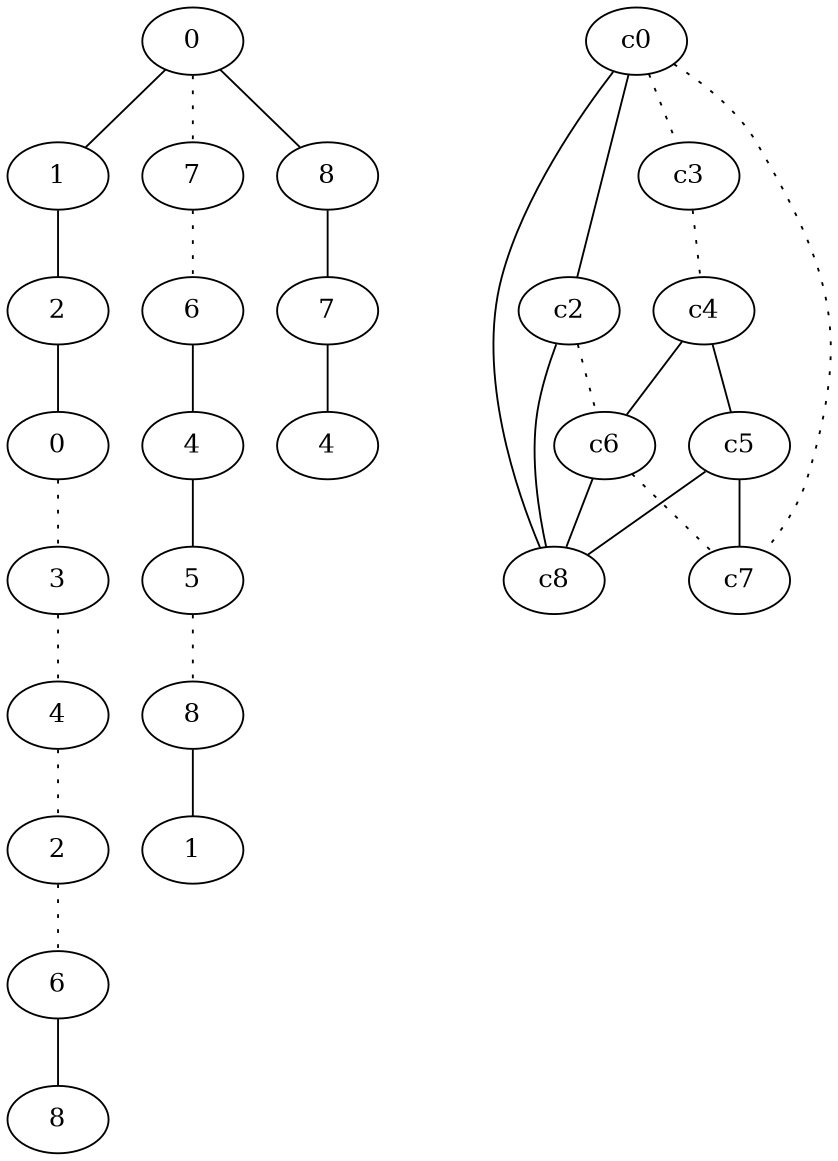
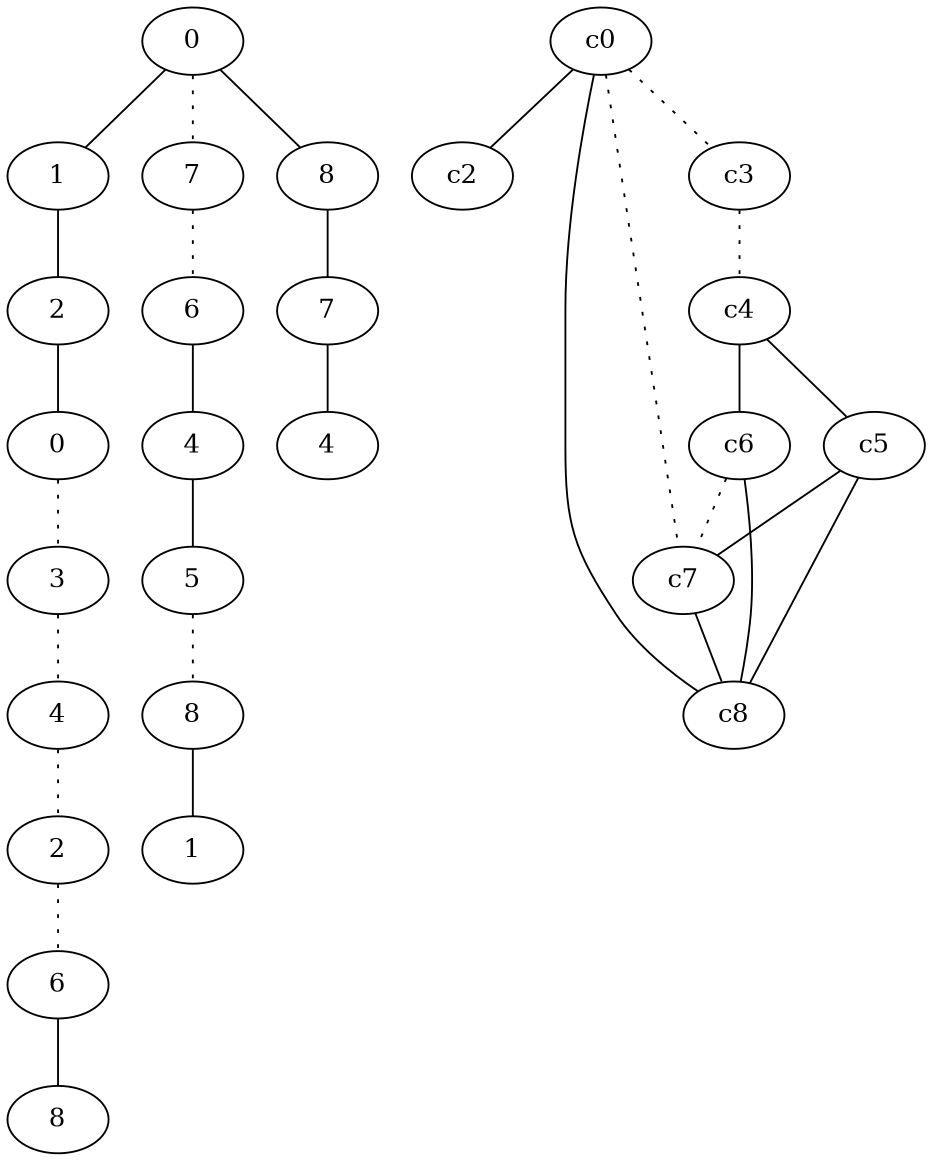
(587, 378) -> none
(535, 445) -> (709, 647)
